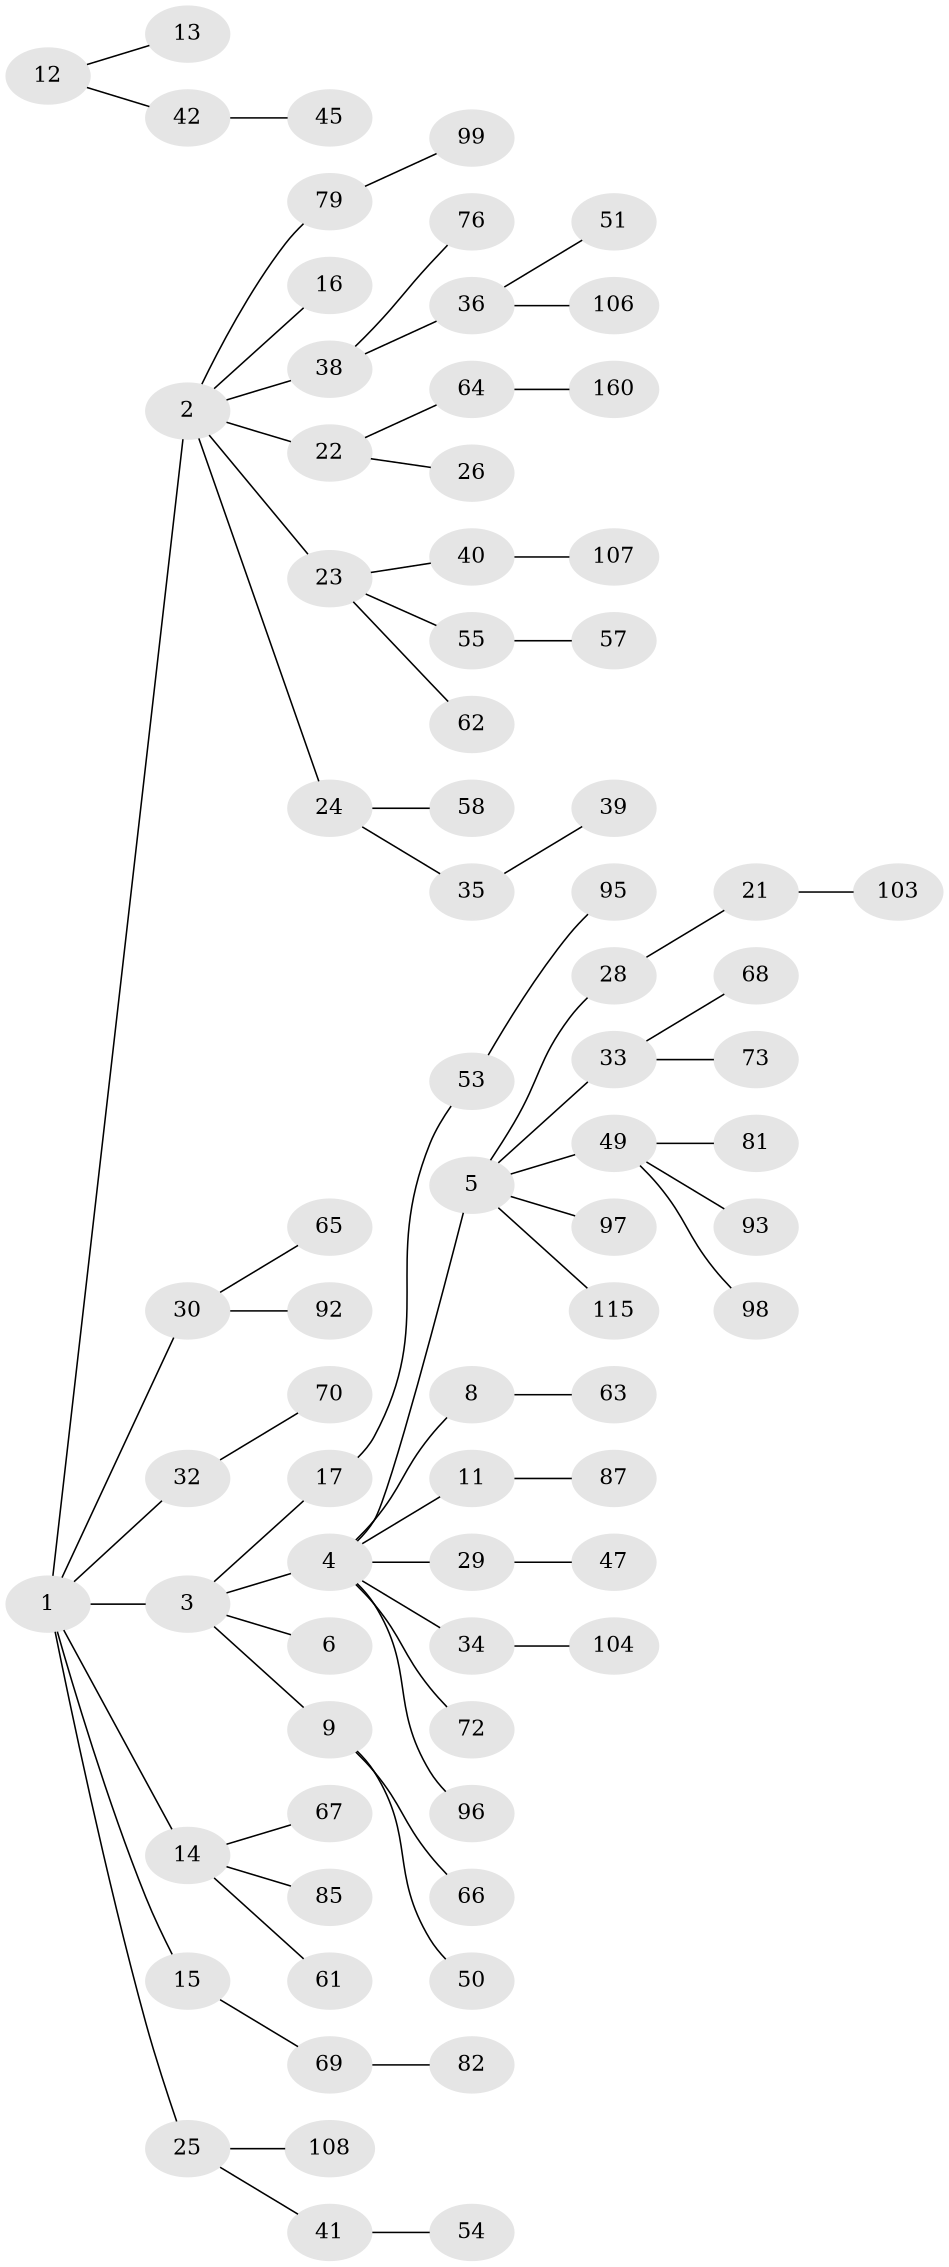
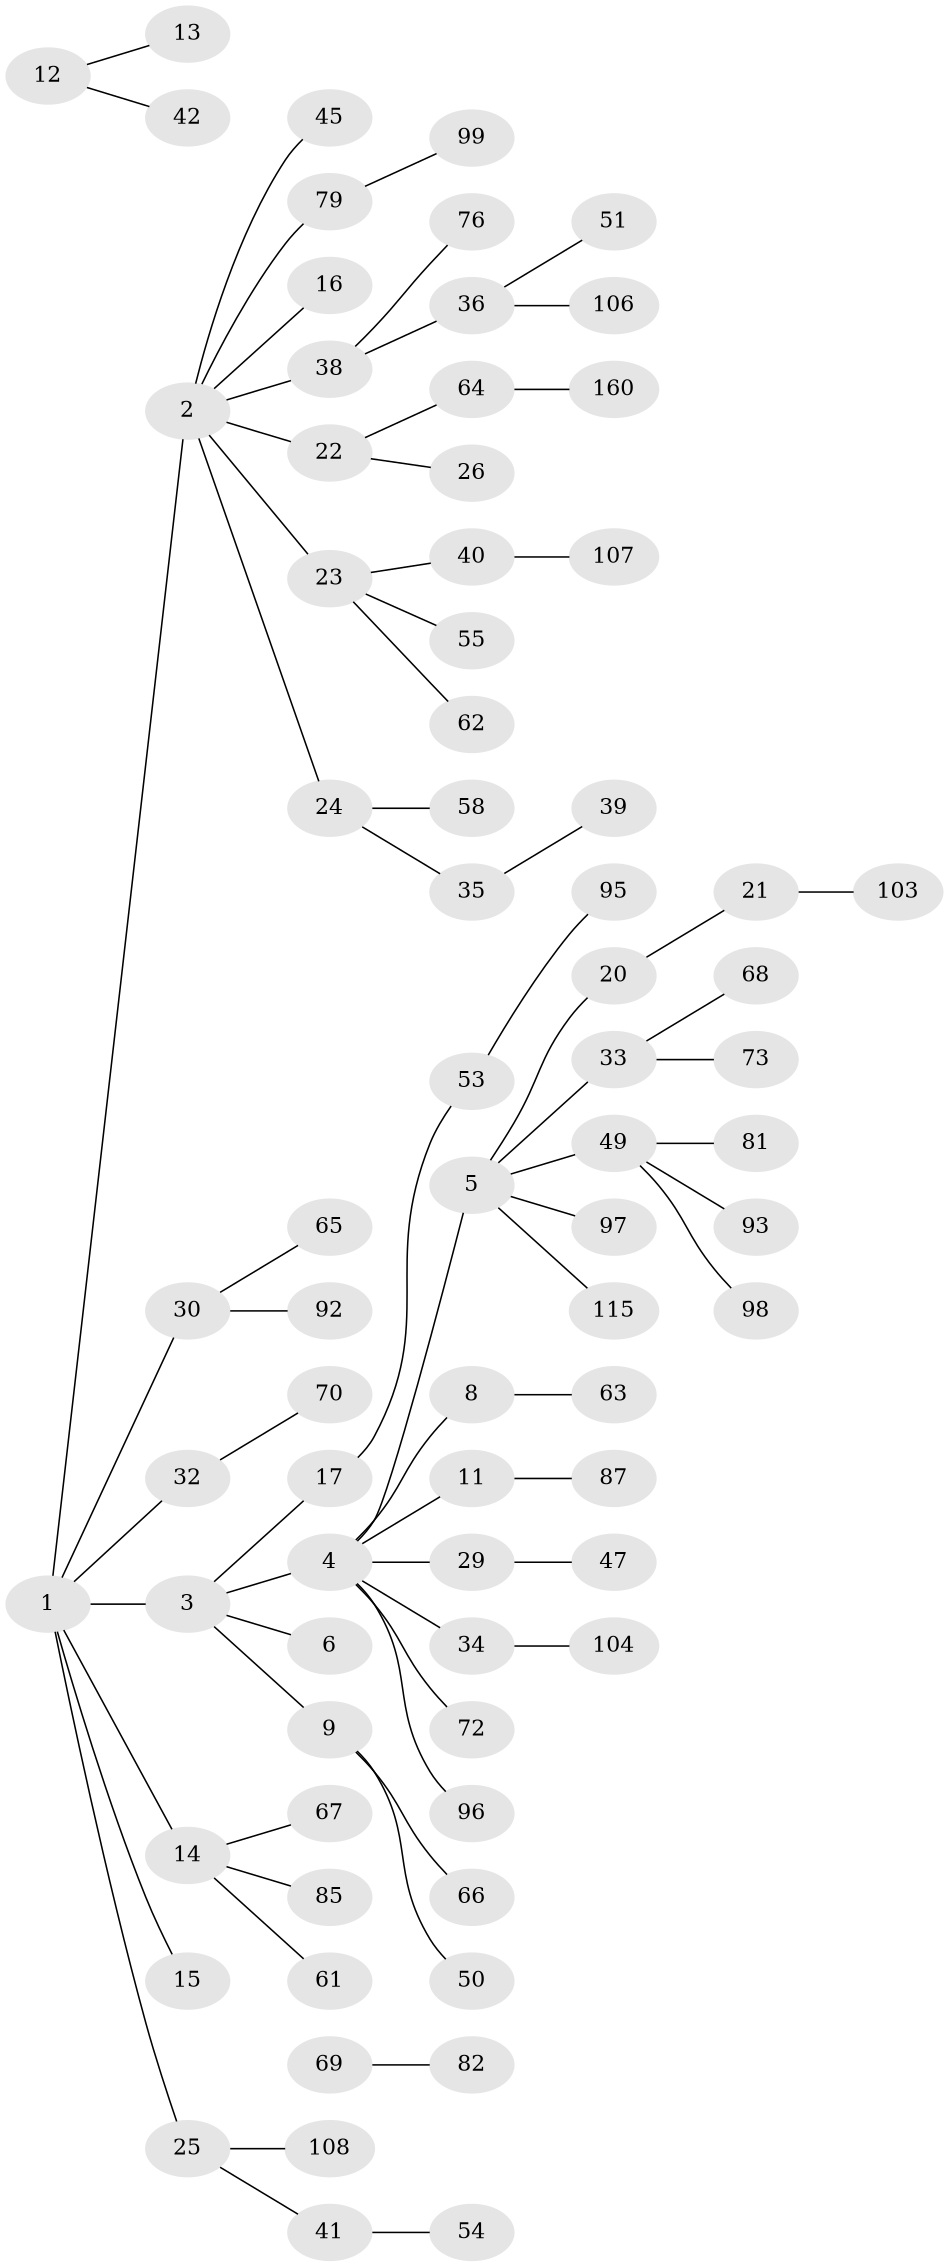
(259, 118) -> (237, 256)
(614, 641) -> none
(614, 976) -> (614, 976)
(259, 2023) -> none
